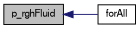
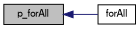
(34, 14) -> (34, 14)
